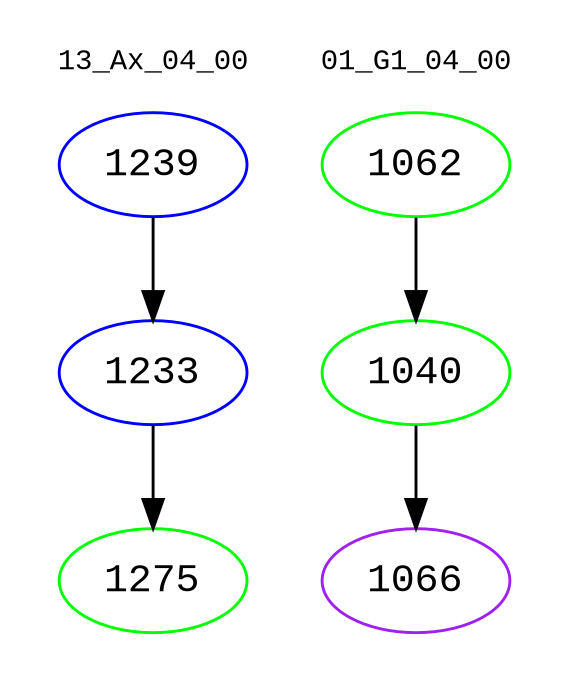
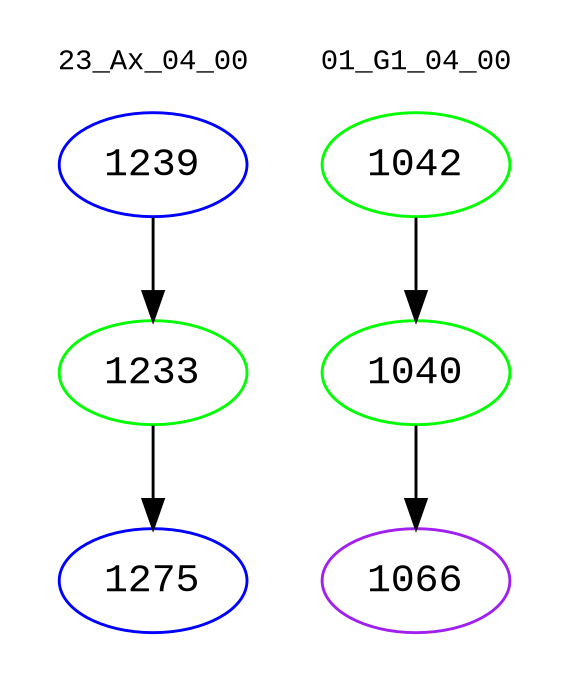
(155, 62) -> (155, 62)
(416, 165) -> (416, 165)
(153, 373) -> (153, 373)
(153, 581) -> (153, 581)
